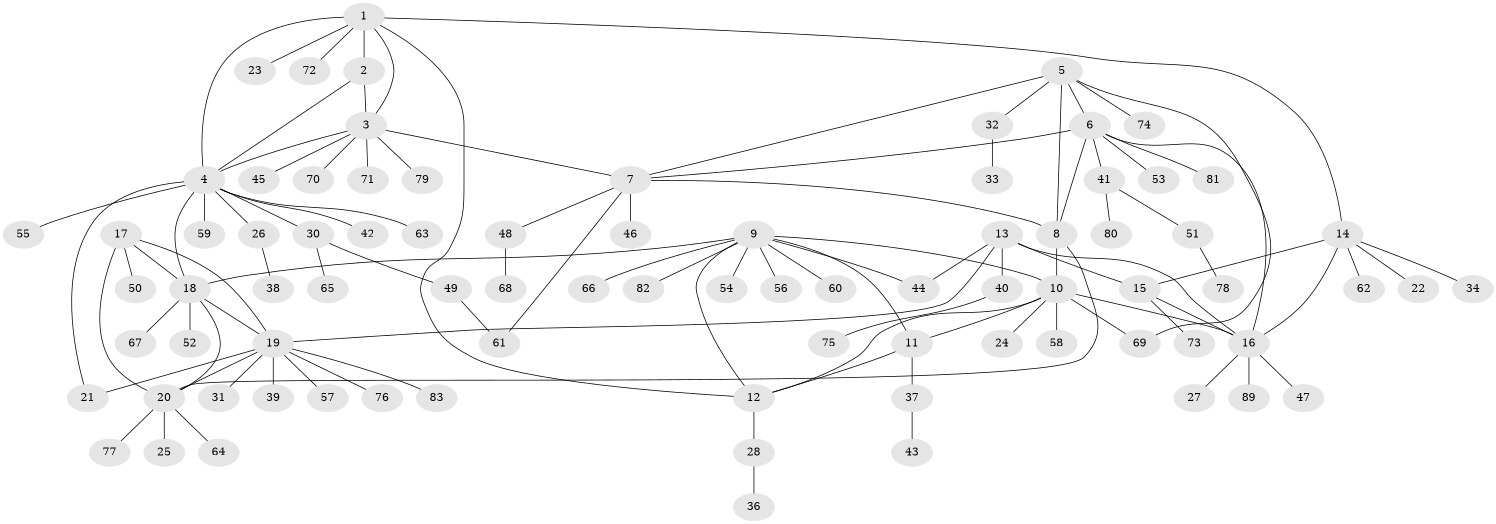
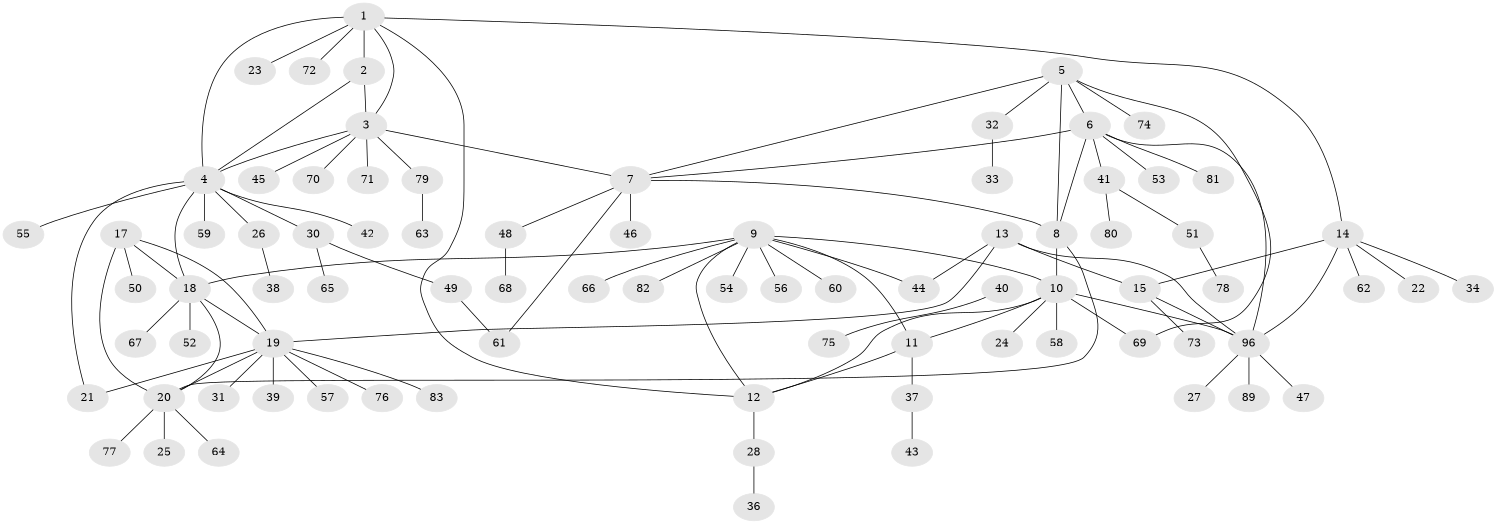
(313, 207) -> (422, 207)
(1002, 262) -> none
(1249, 344) -> (1249, 344)
